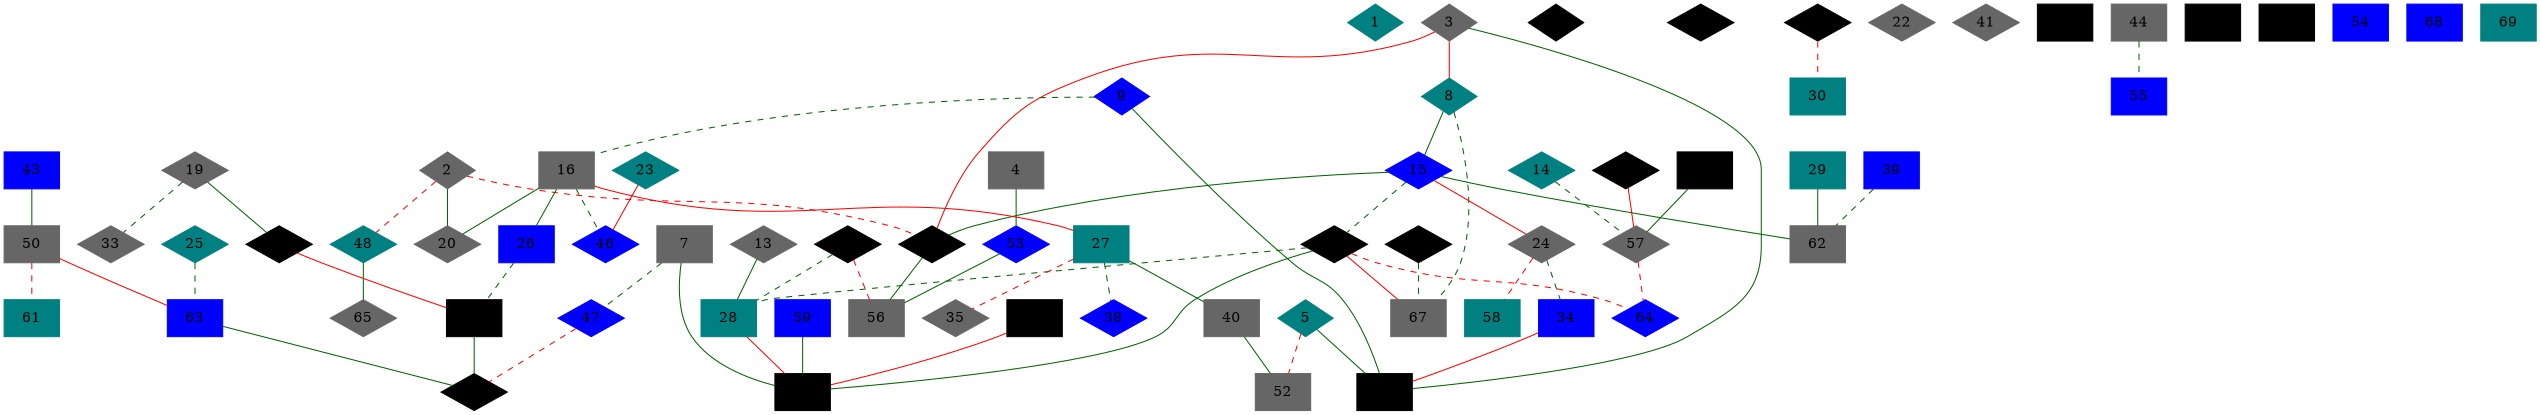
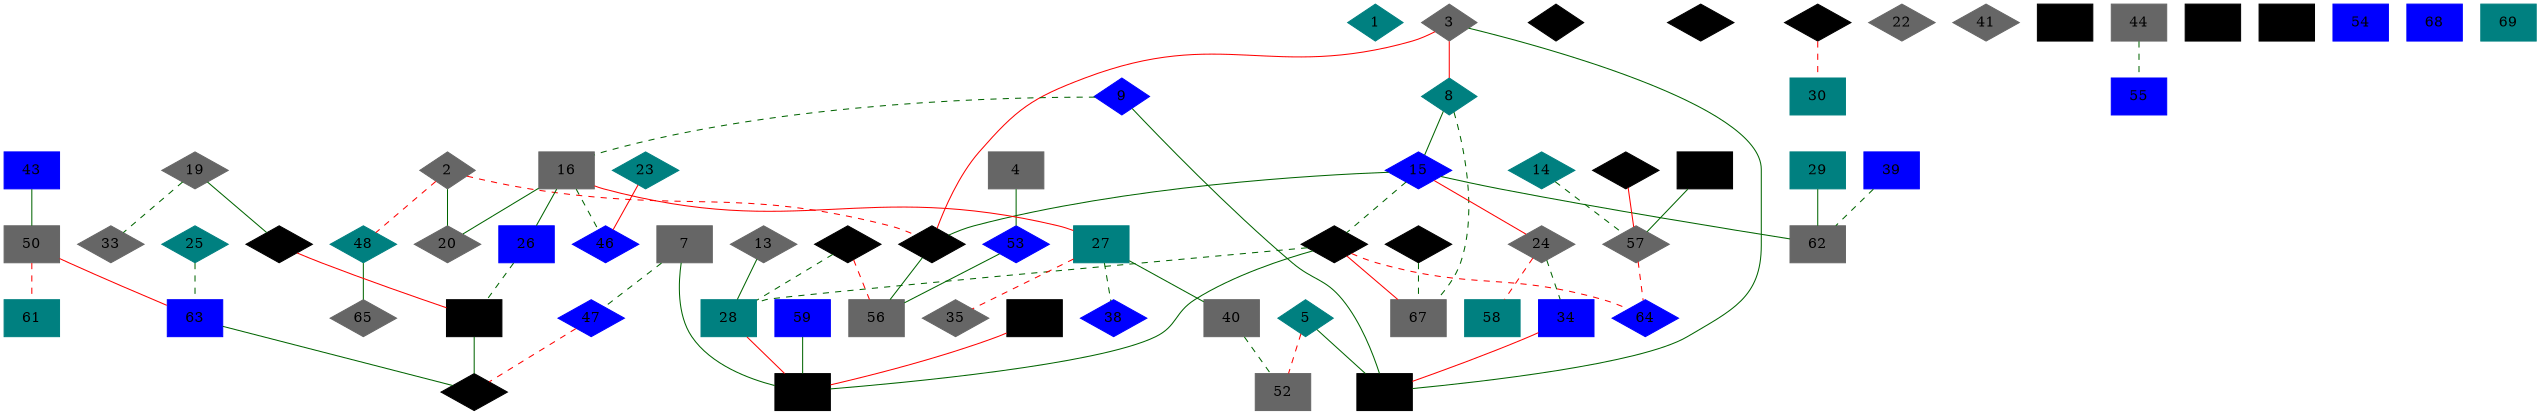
(1257, 355) -> (1257, 355)
